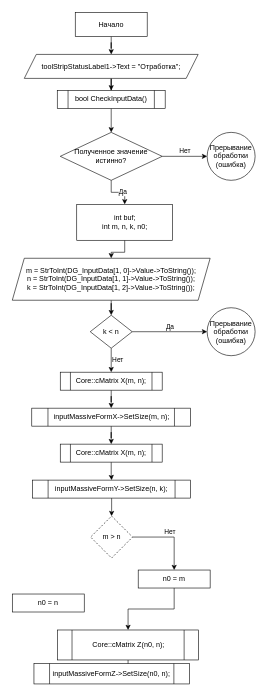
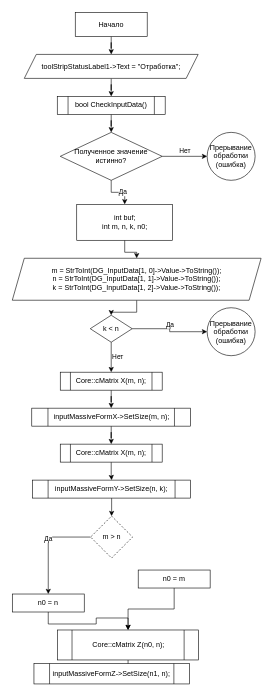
(111, 99) -> (111, 105)
(111, 279) -> (137, 279)
(111, 332) -> (111, 329)
none -> (48, 538)
(174, 564) -> none
none -> (83, 624)
(112, 674) -> (112, 674)
